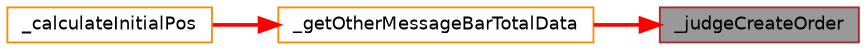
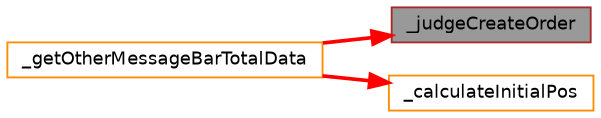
(236, 25) -> (346, 78)
